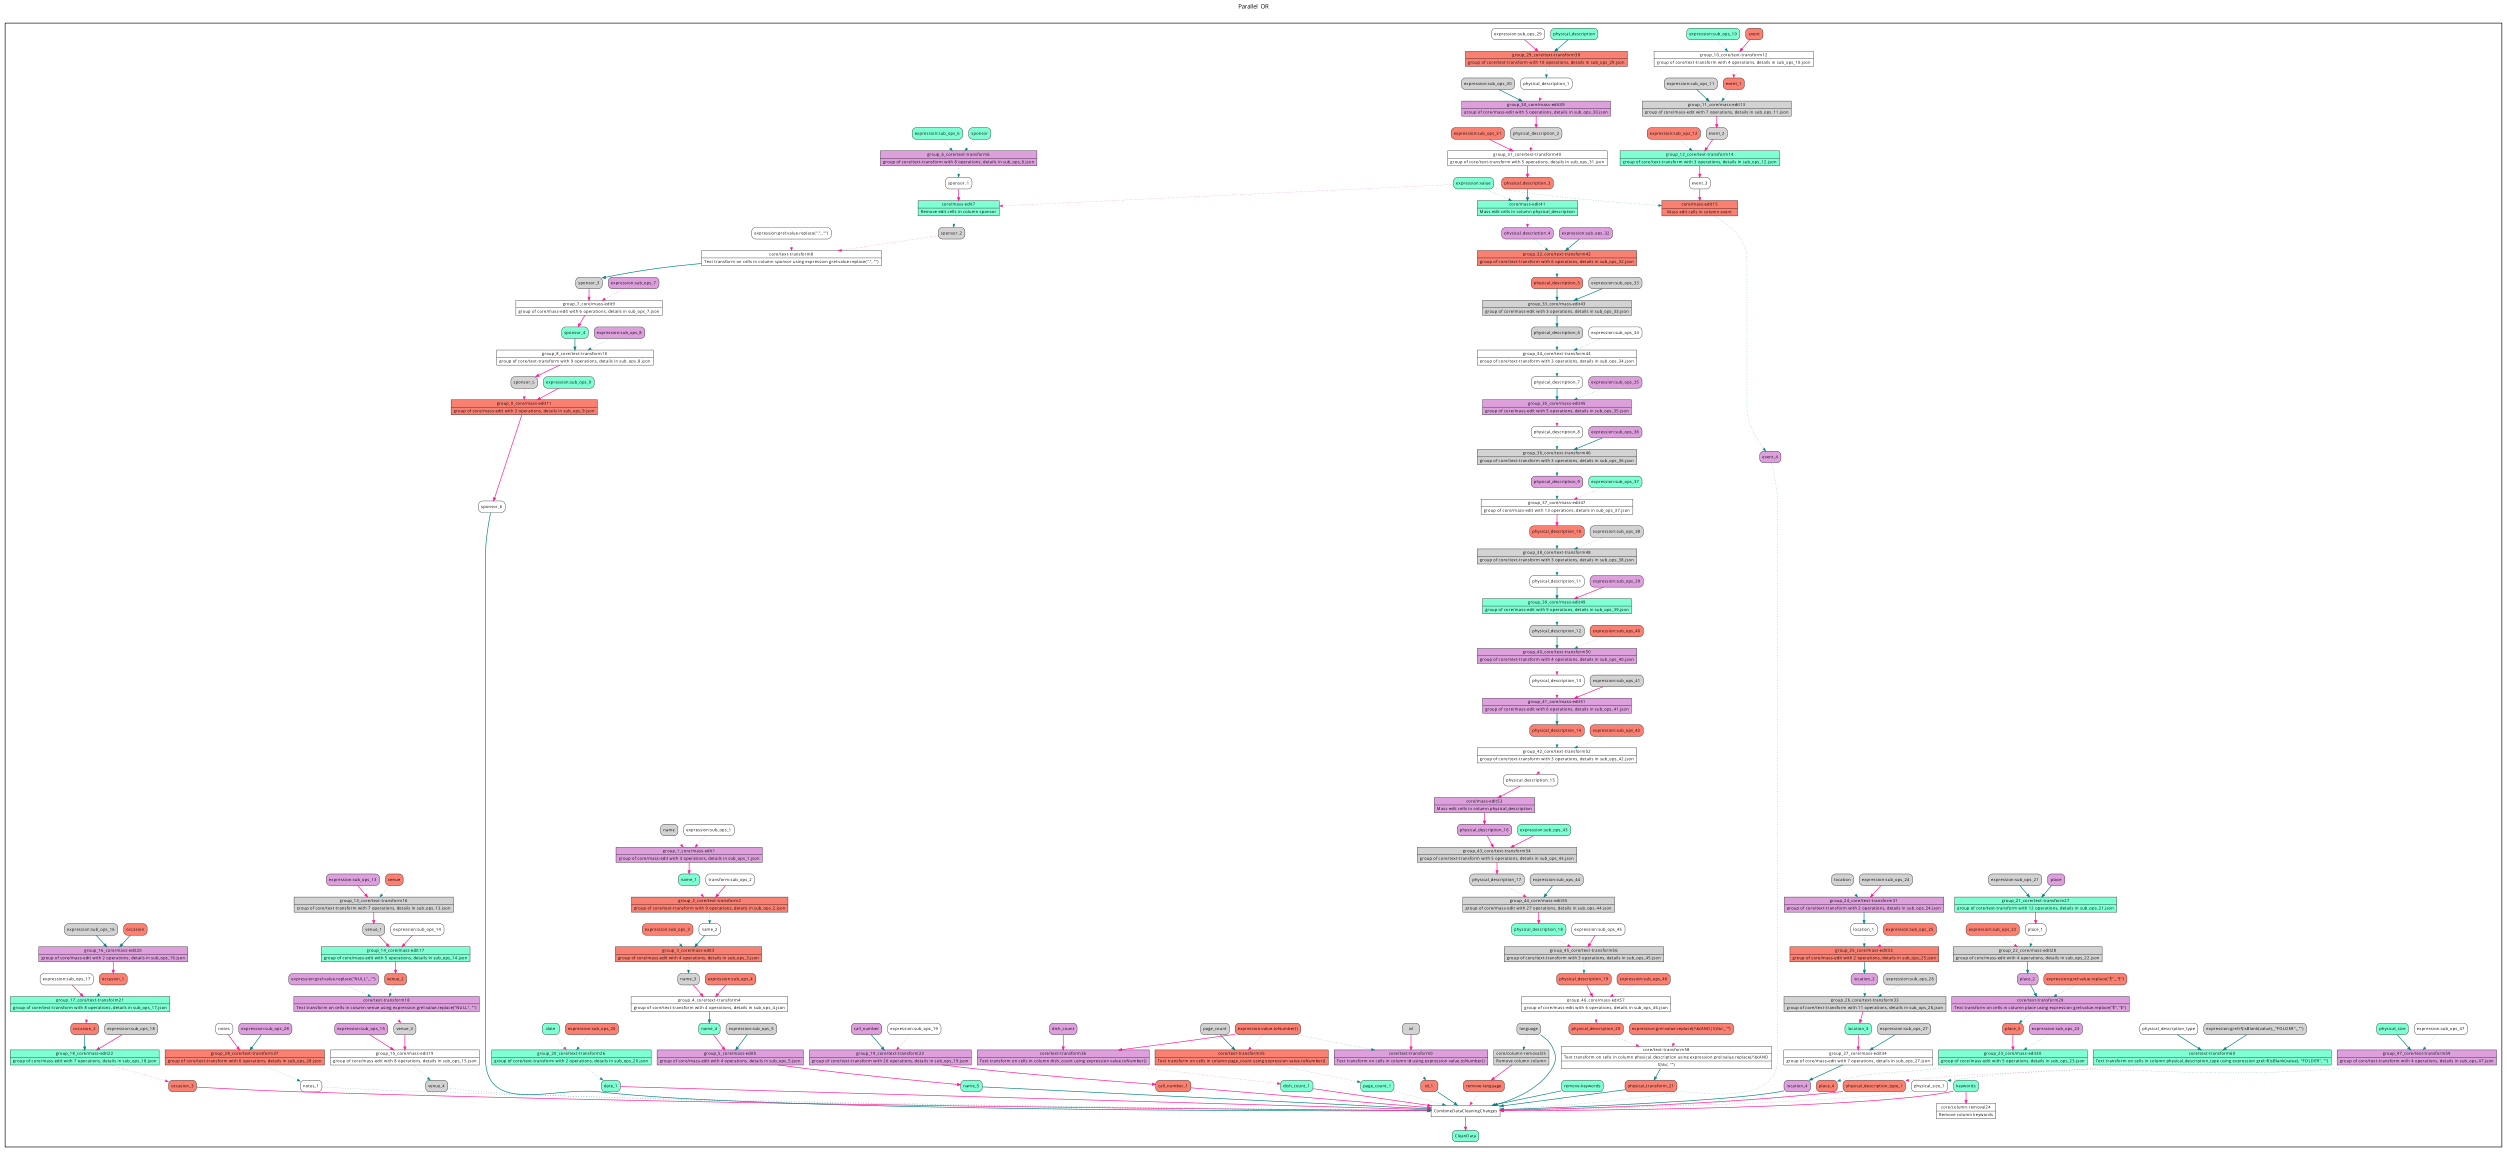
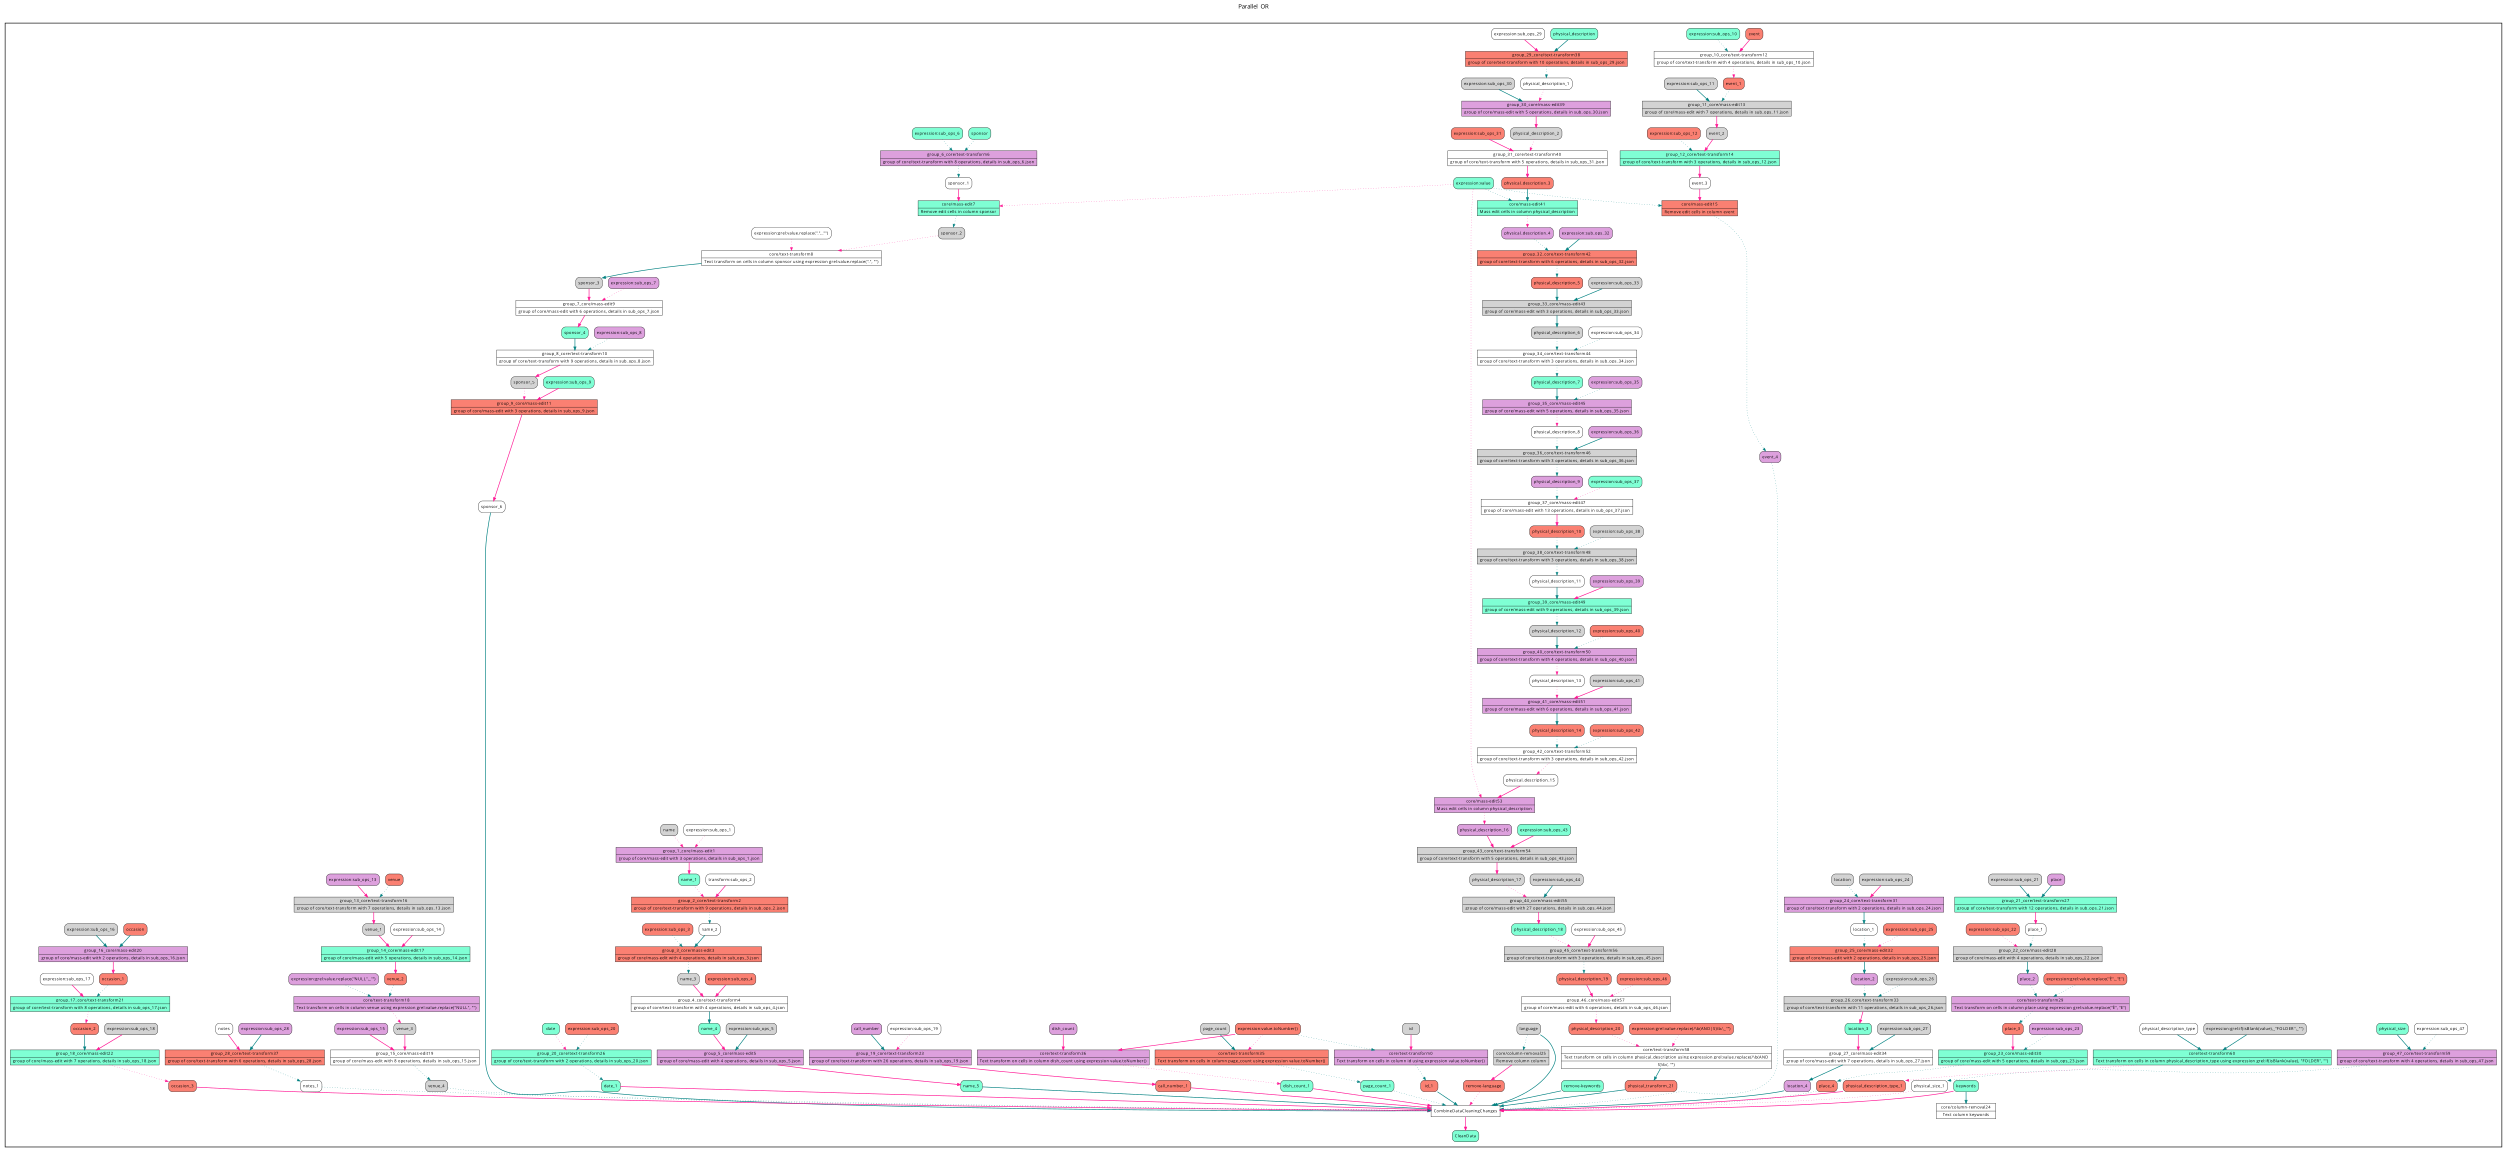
(1700, 212) -> (1700, 212)
(1557, 382) -> (1557, 382)
none -> (1471, 492)
(1484, 817) -> (1484, 817)
(2033, 989) -> (2033, 989)
(1966, 1096) -> (1966, 1096)
(1966, 1115) -> (1966, 1115)
